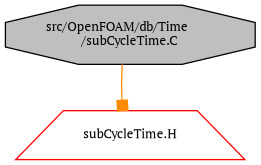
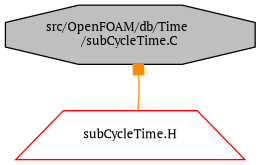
(122, 81) -> (139, 94)
